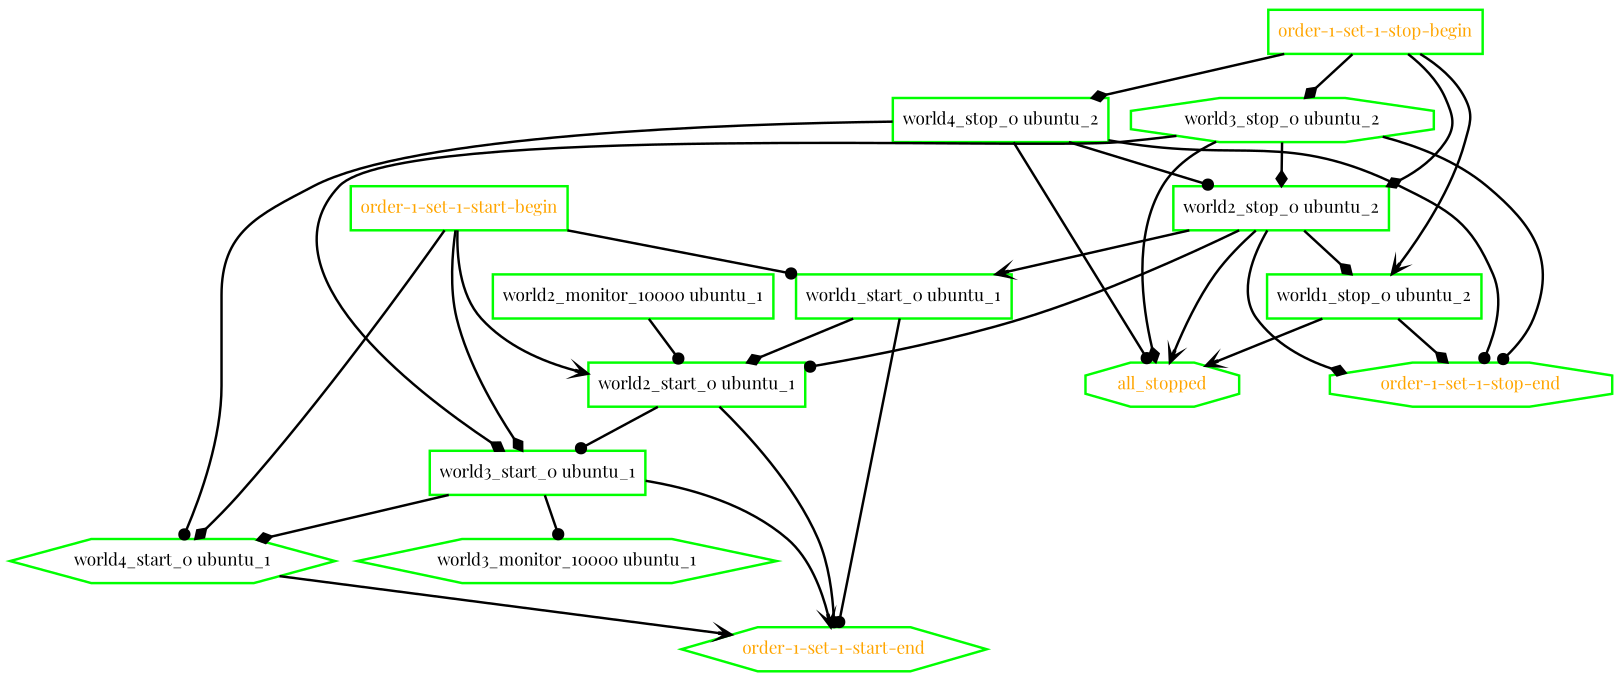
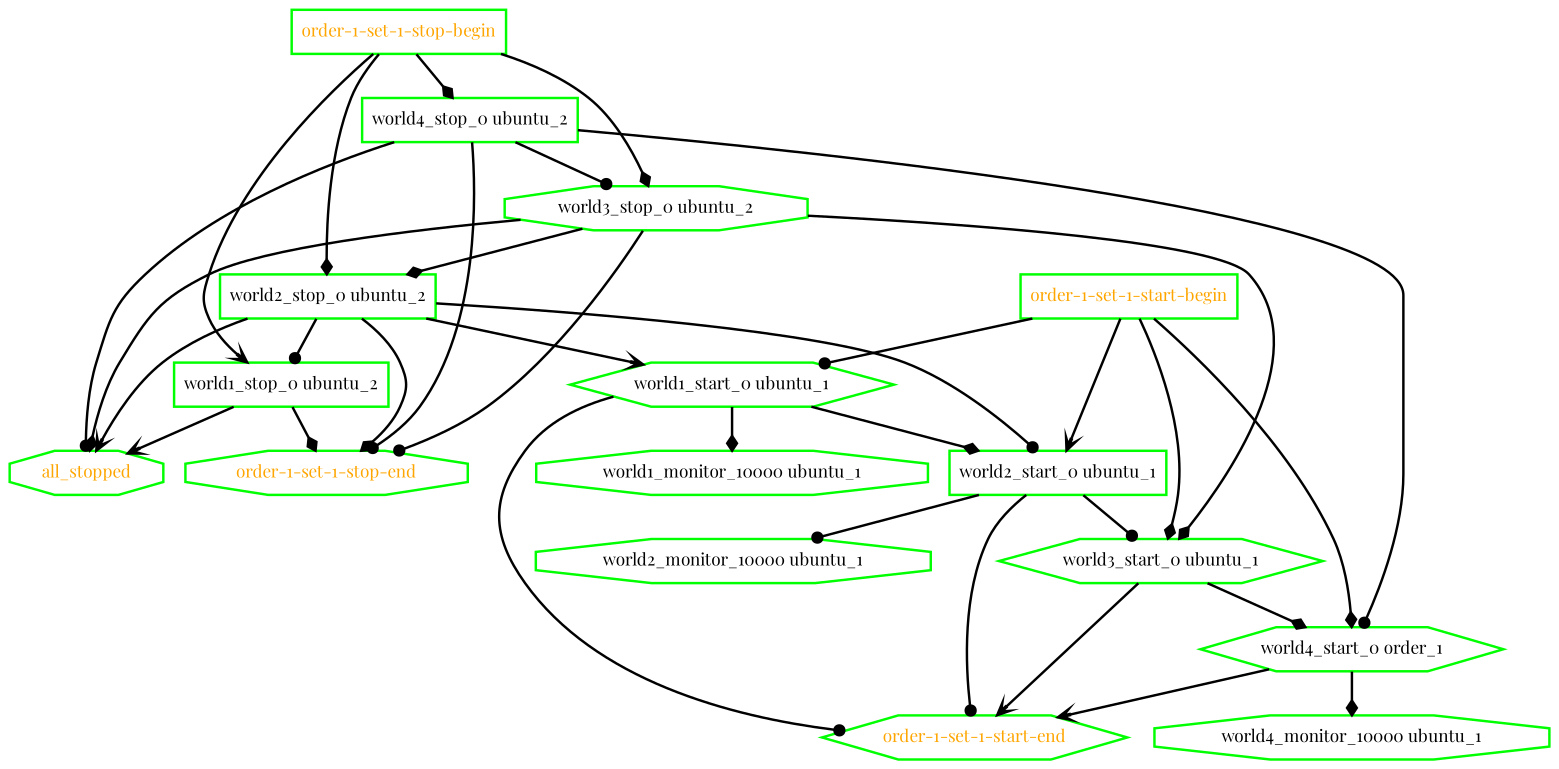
(1136, 163) -> (559, 162)
(1322, 247) -> (307, 336)
(633, 296) -> (733, 561)
(904, 296) -> (732, 385)
(662, 337) -> (901, 516)
(538, 473) -> (1161, 561)
none -> (732, 473)
(173, 561) -> (1352, 649)
(567, 561) -> none
none -> (1352, 737)
